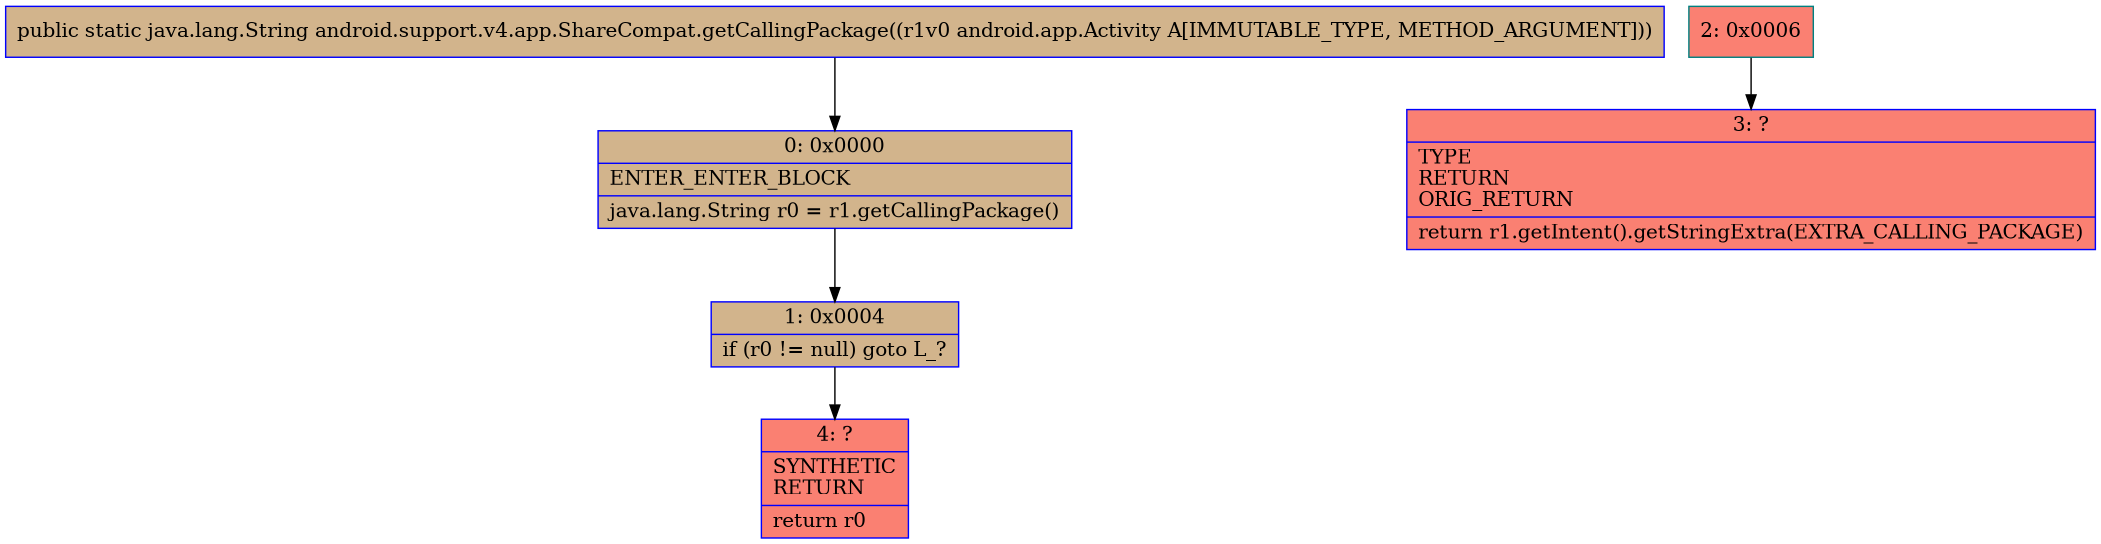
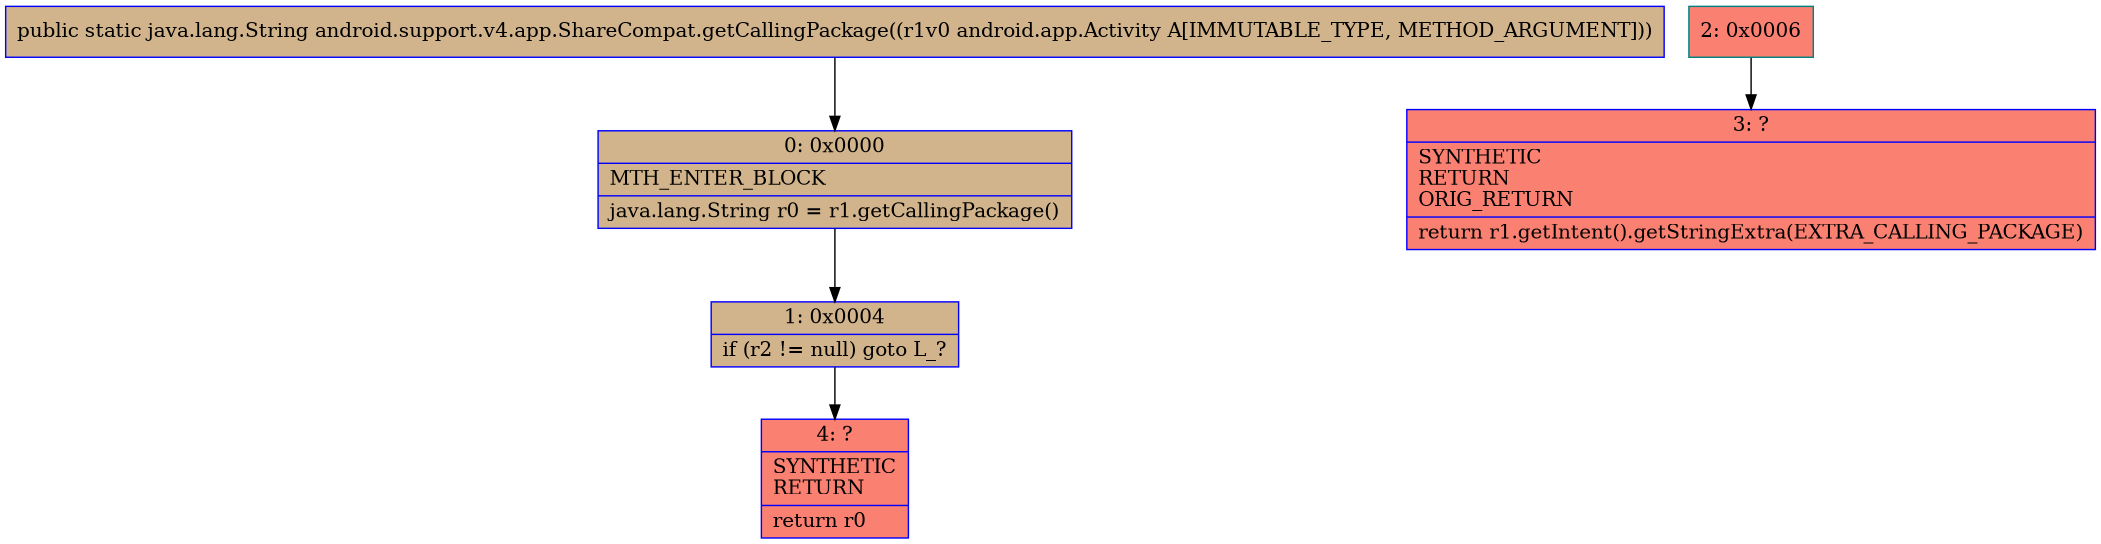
(1446, 158) -> (1480, 158)
(730, 179) -> (718, 179)
(835, 350) -> (835, 350)
